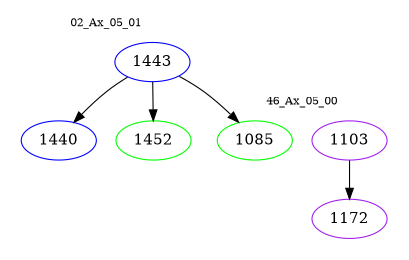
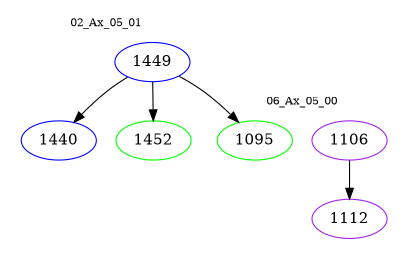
(152, 62) -> (152, 62)
(302, 102) -> (302, 102)
(255, 140) -> (255, 140)
(350, 140) -> (350, 140)
(350, 219) -> (350, 219)
